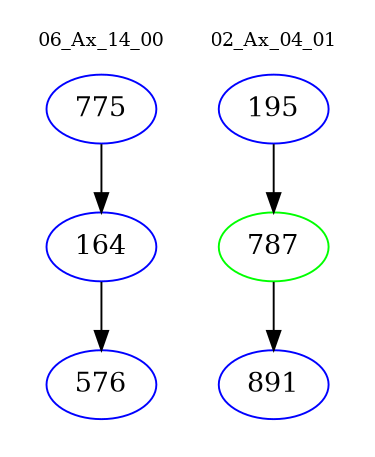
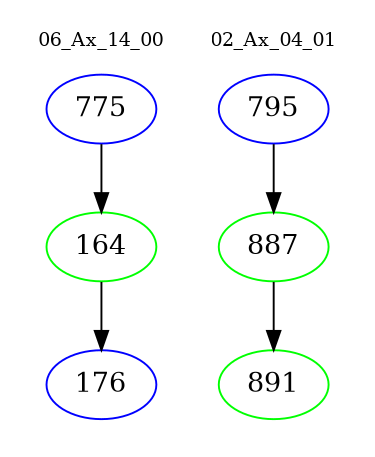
(274, 109) -> (274, 109)
(101, 247) -> (101, 247)
(274, 247) -> (274, 247)
(101, 385) -> (101, 385)
(274, 385) -> (274, 385)
